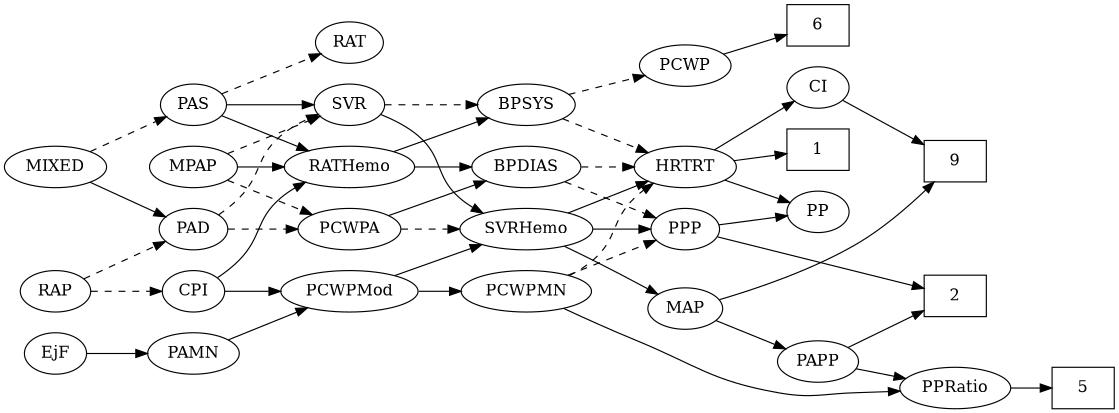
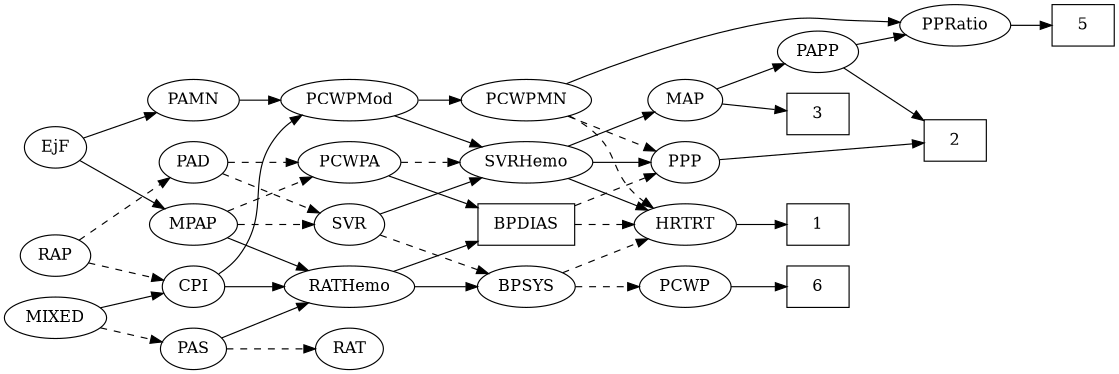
(818, 88) -> none
(264, 105) -> none
(955, 161) -> (818, 114)
(526, 167) -> (526, 225)
none -> (117, 182)
(122, 197) -> (126, 302)
(818, 212) -> none
